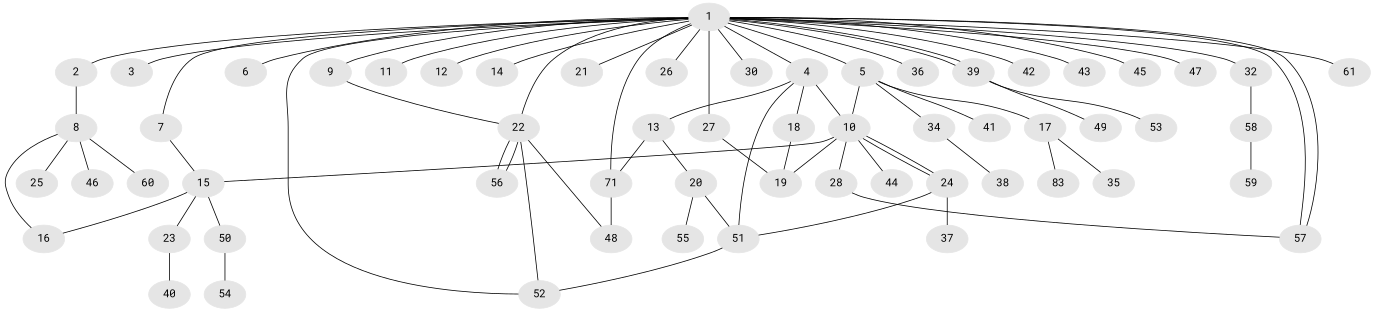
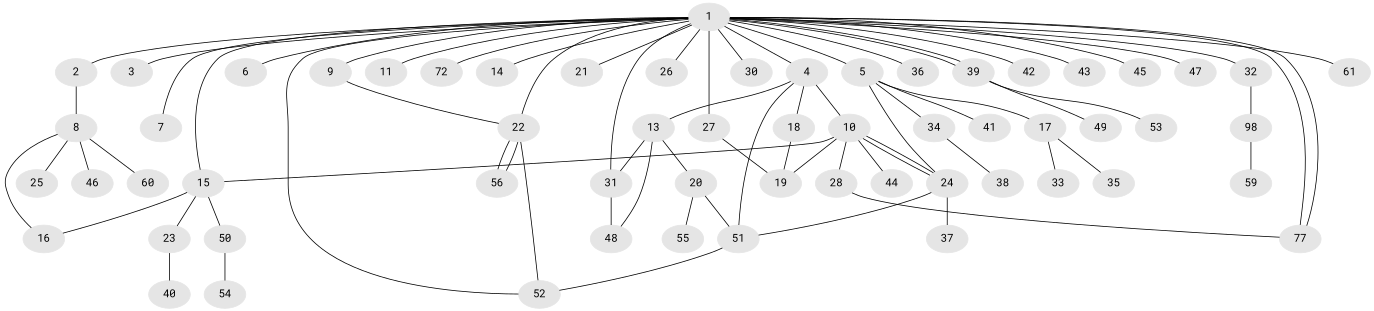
(442, 72) -> (442, 72)
(856, 100) -> (899, 132)
(1251, 128) -> (1251, 128)
(182, 156) -> (393, 29)
(565, 183) -> (643, 187)
(611, 183) -> (611, 183)
(1058, 183) -> (1058, 183)
(1300, 239) -> (1300, 239)
